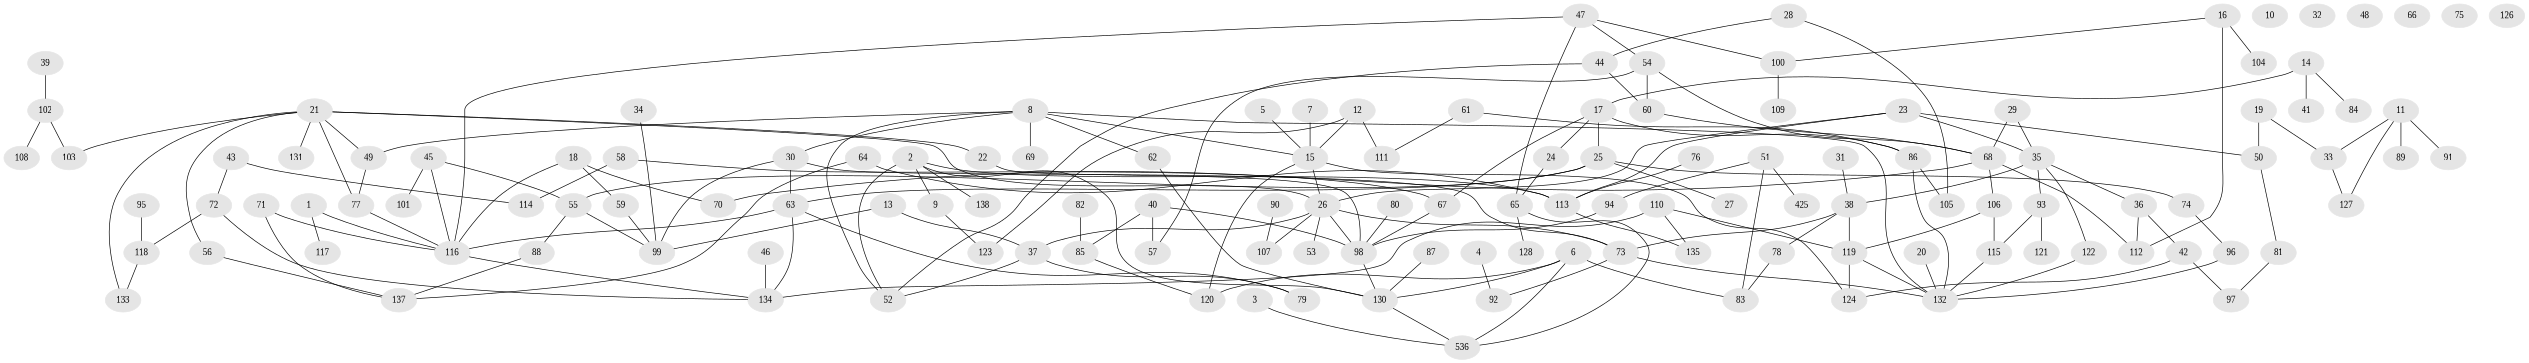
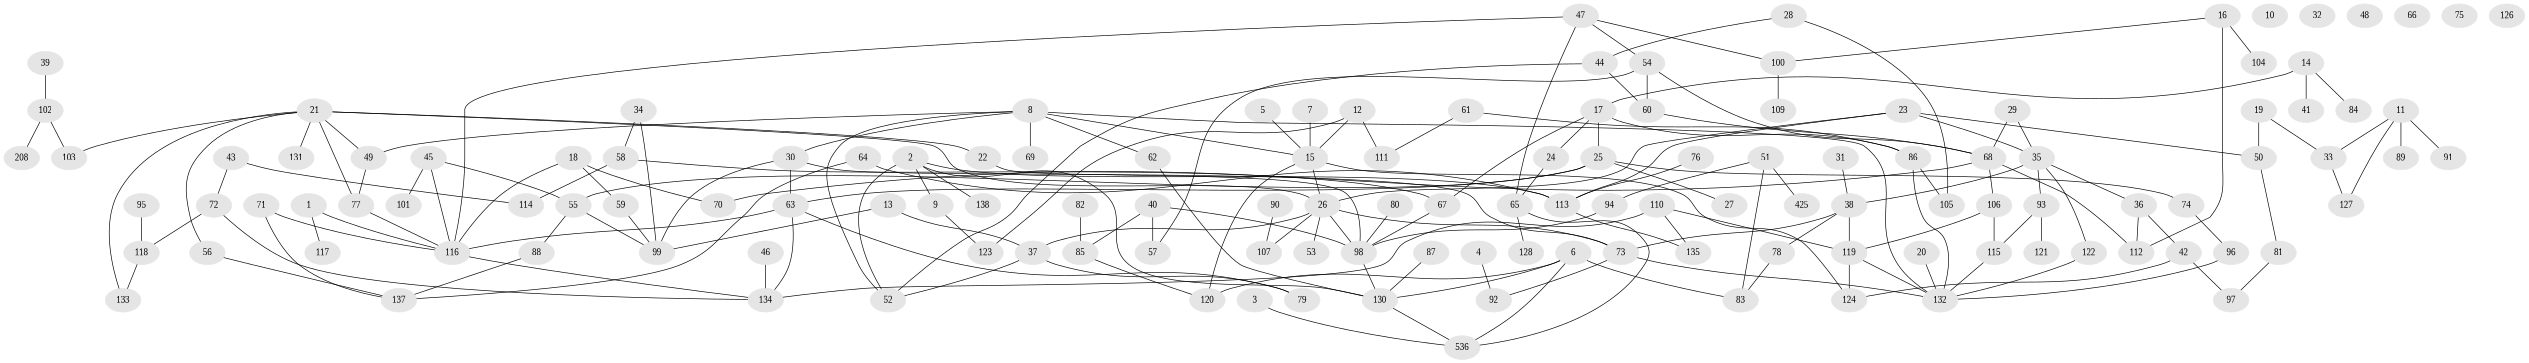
none -> (630, 134)
(22, 158) -> (22, 158)
